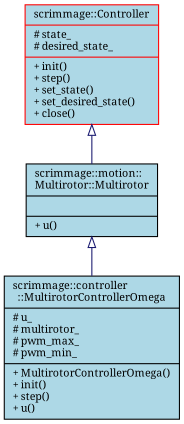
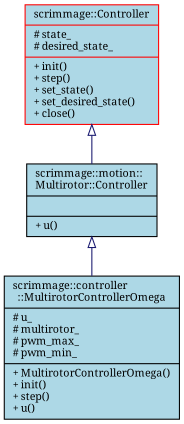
(92, 185) -> (92, 185)
